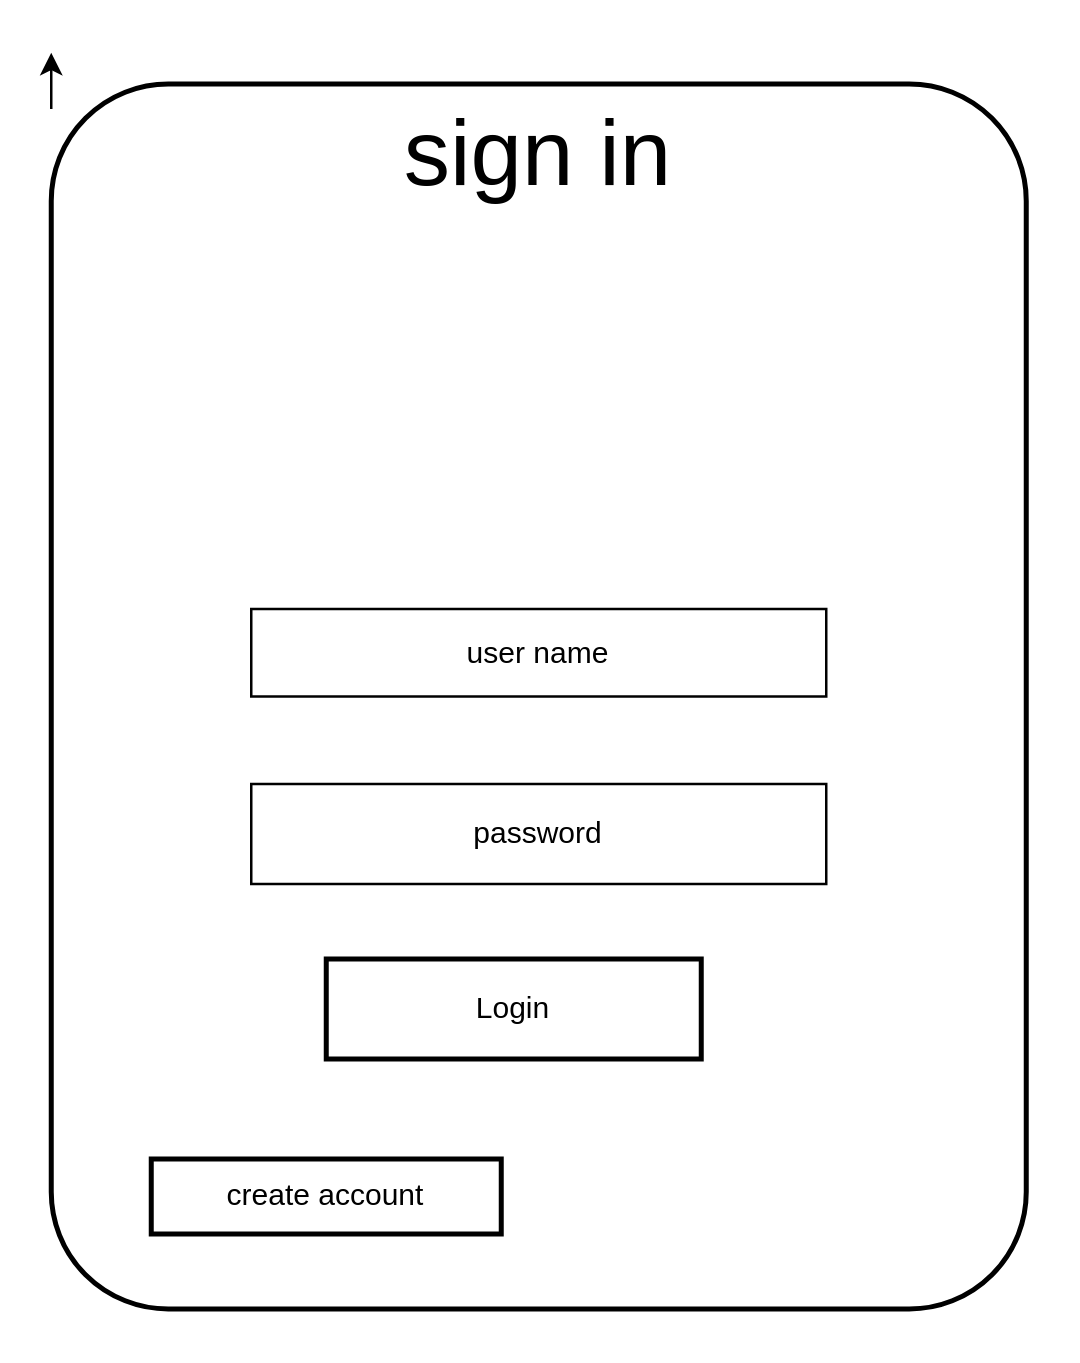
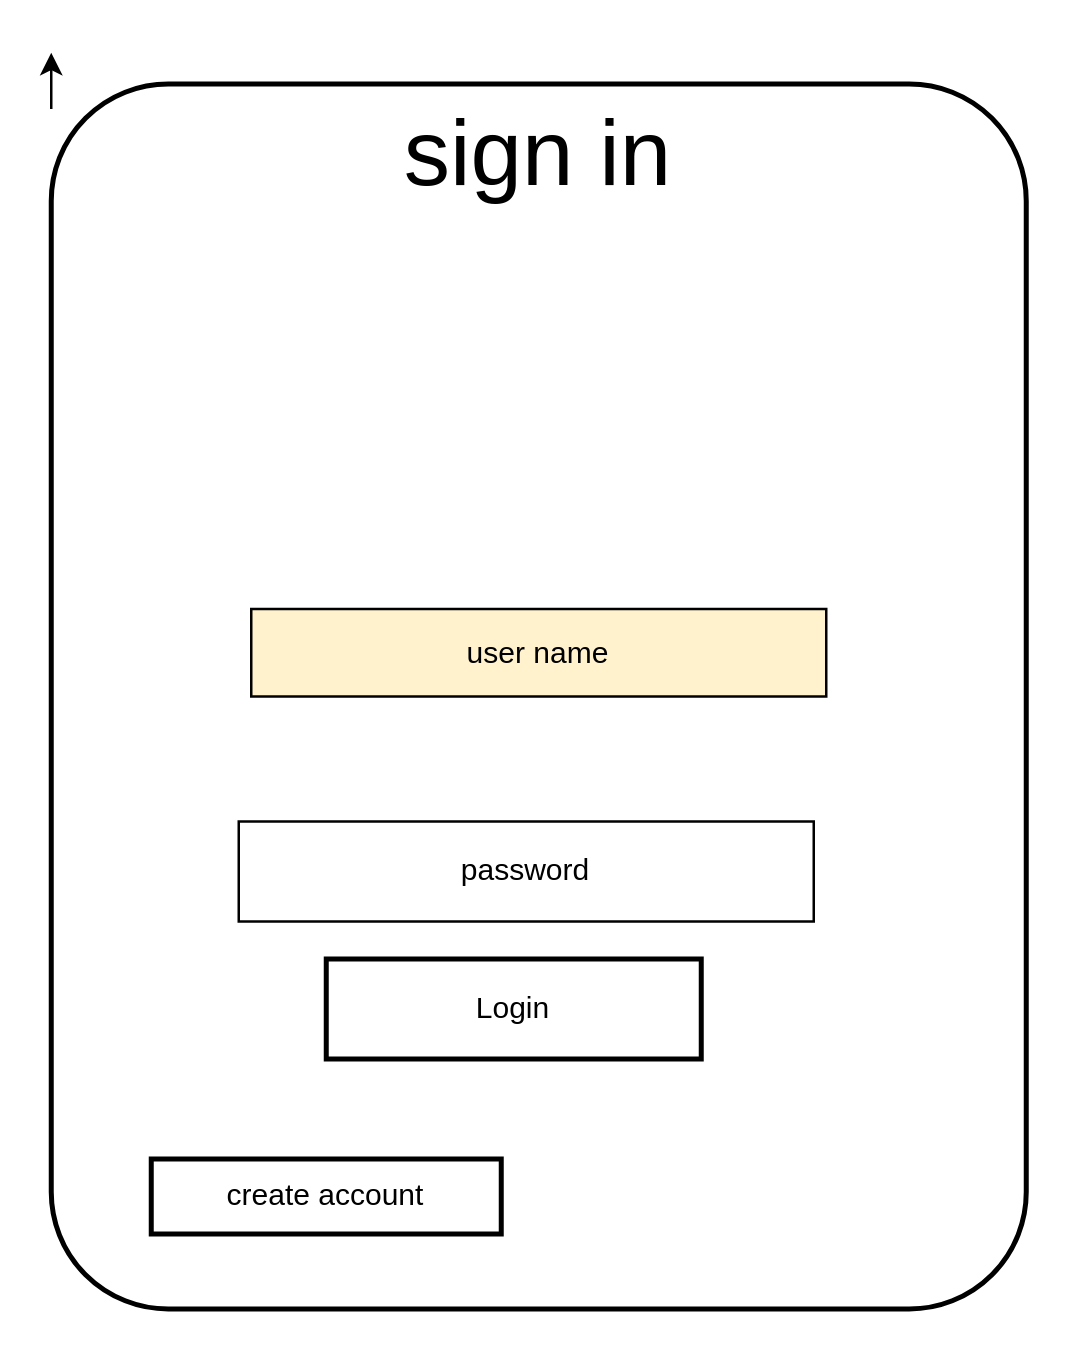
(539, 653) -> (539, 653)
(539, 834) -> (526, 871)
